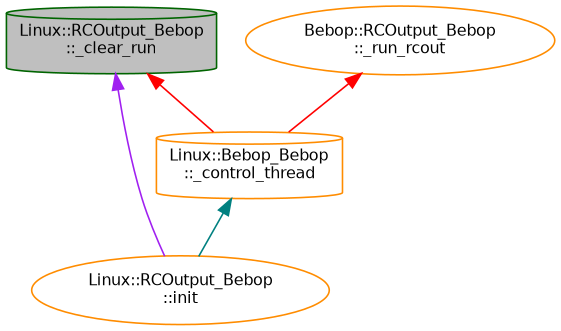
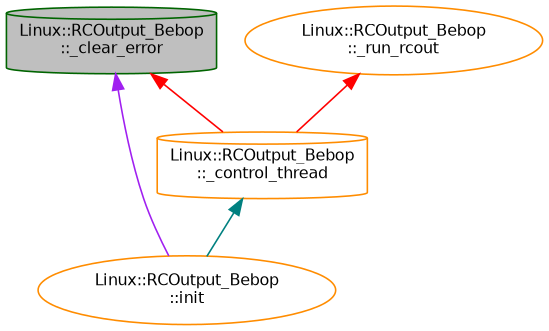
(111, 40) -> (111, 40)
(400, 40) -> (394, 40)
(249, 165) -> (262, 165)
